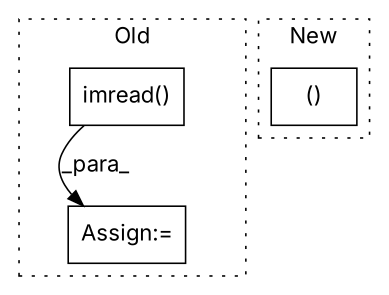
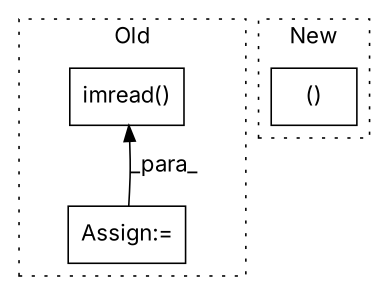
(60, 158) -> (130, 174)
